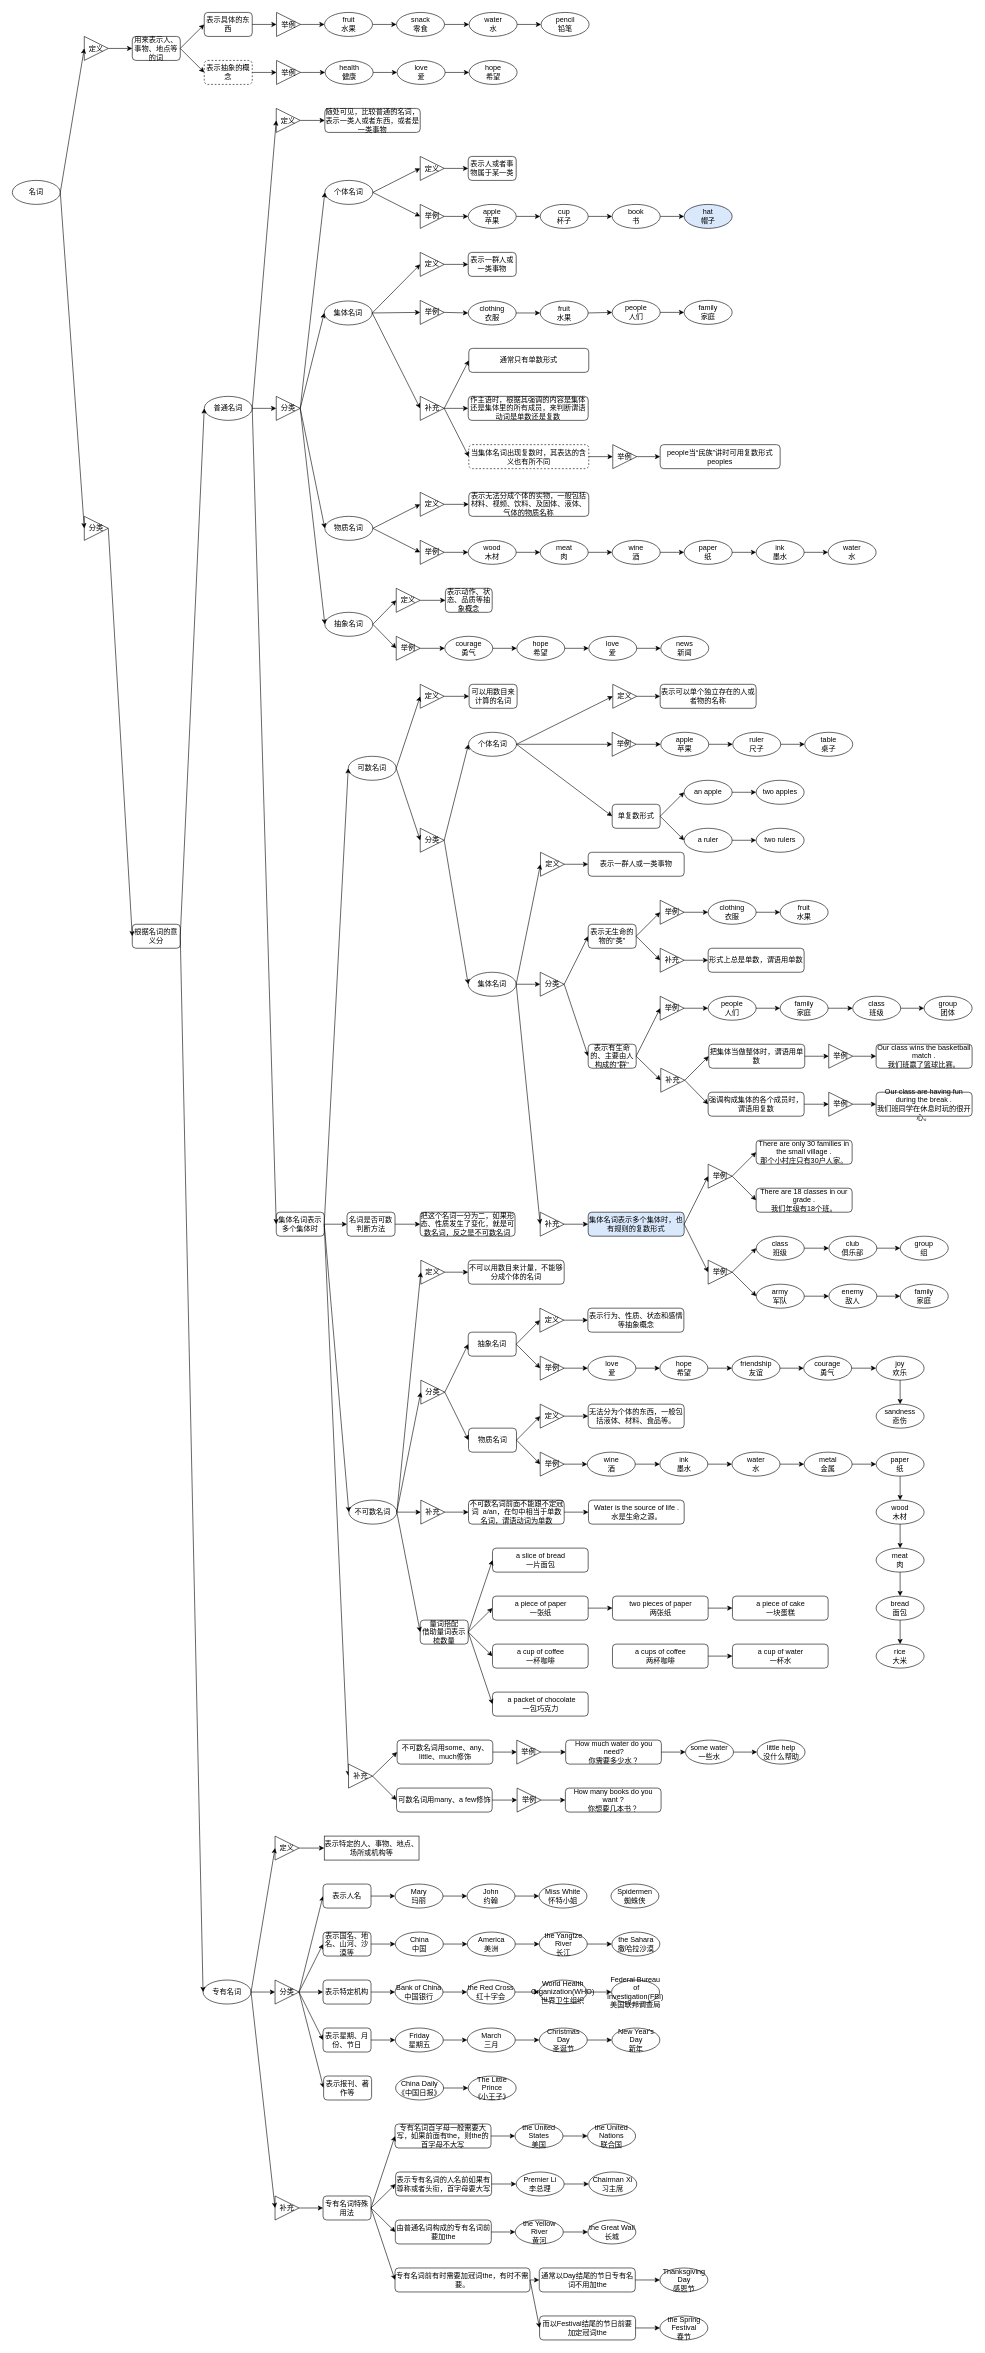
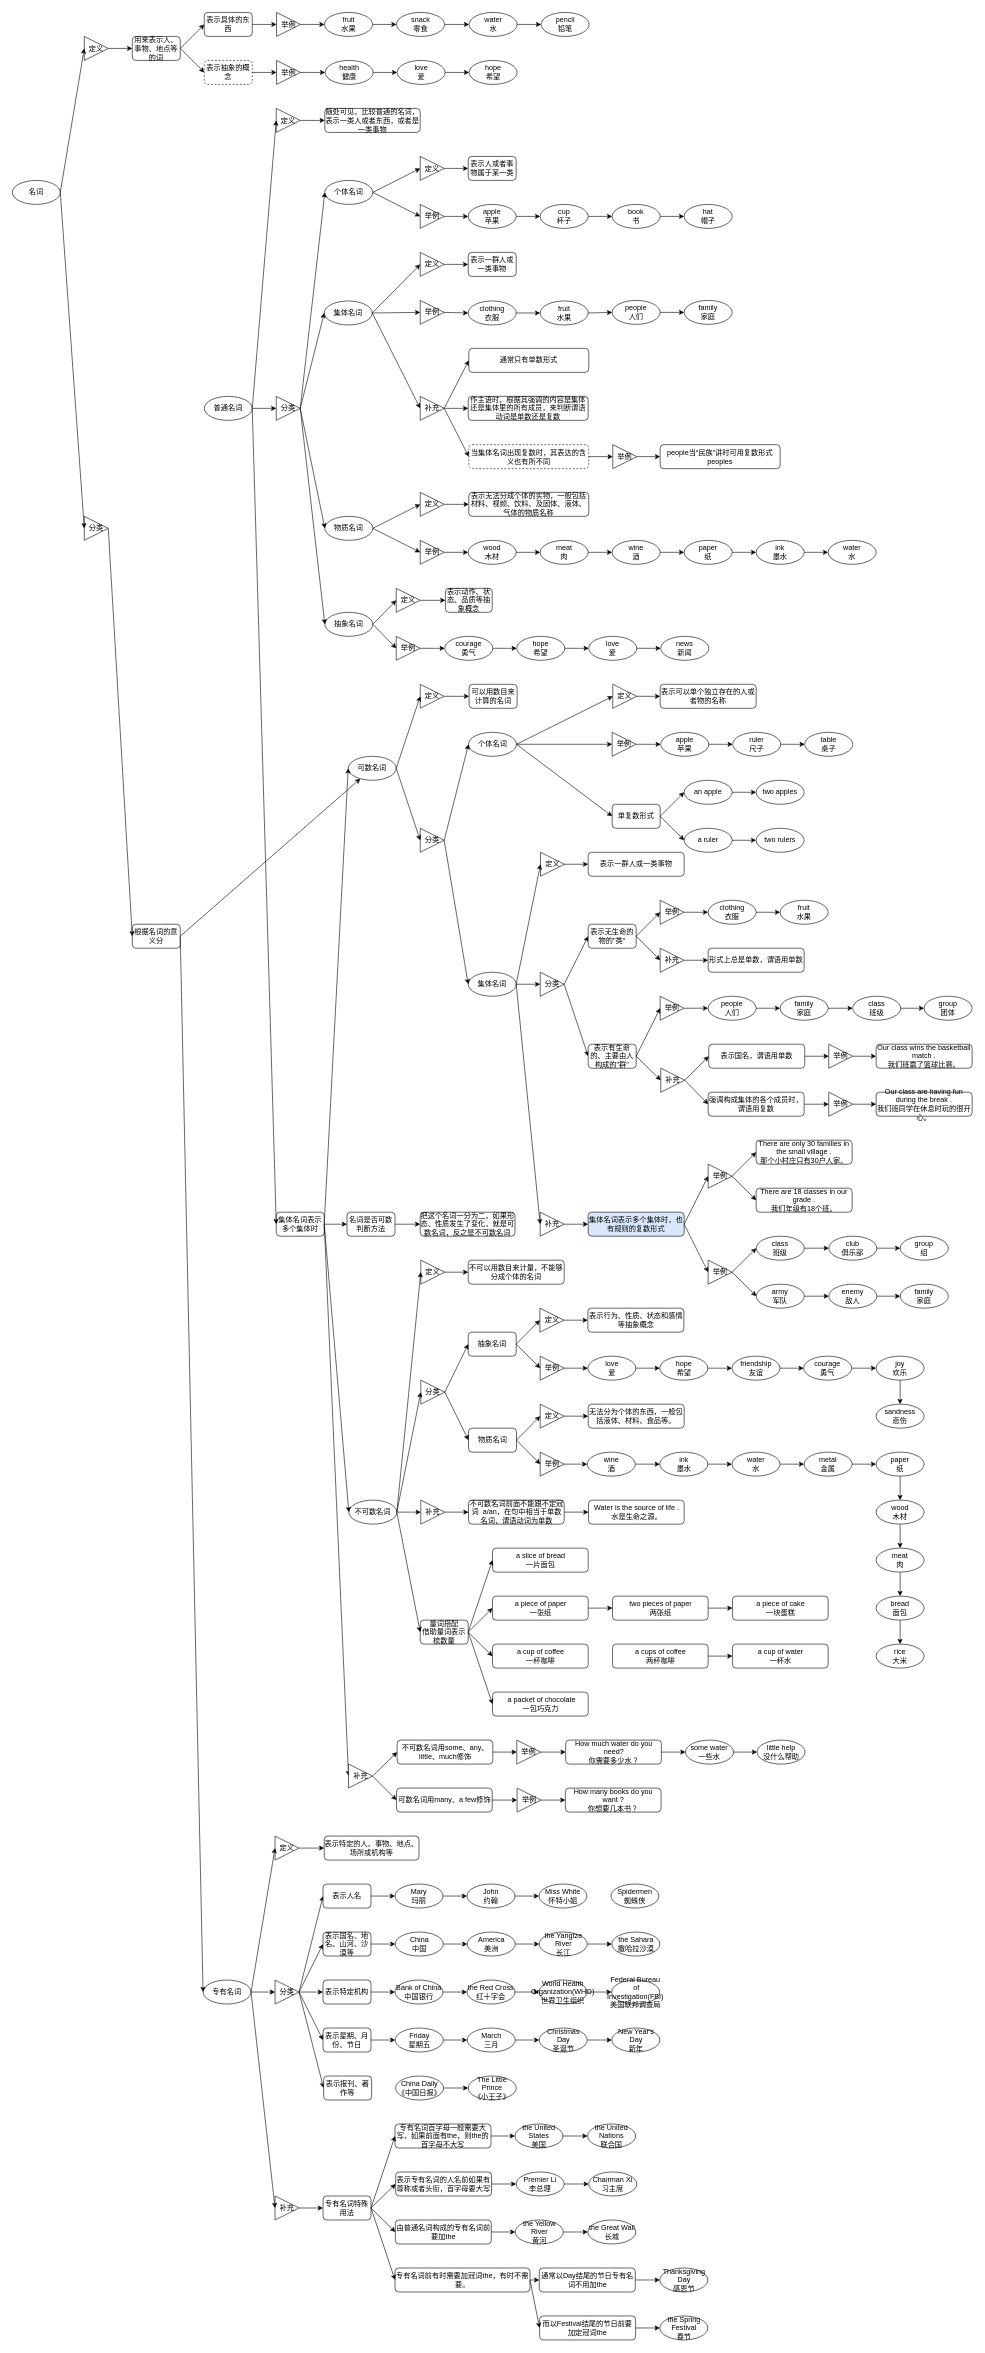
(708, 216) -> (708, 216)
(204, 421) -> (313, 820)
(757, 1056) -> (757, 1056)
(372, 1848) -> (372, 1848)
